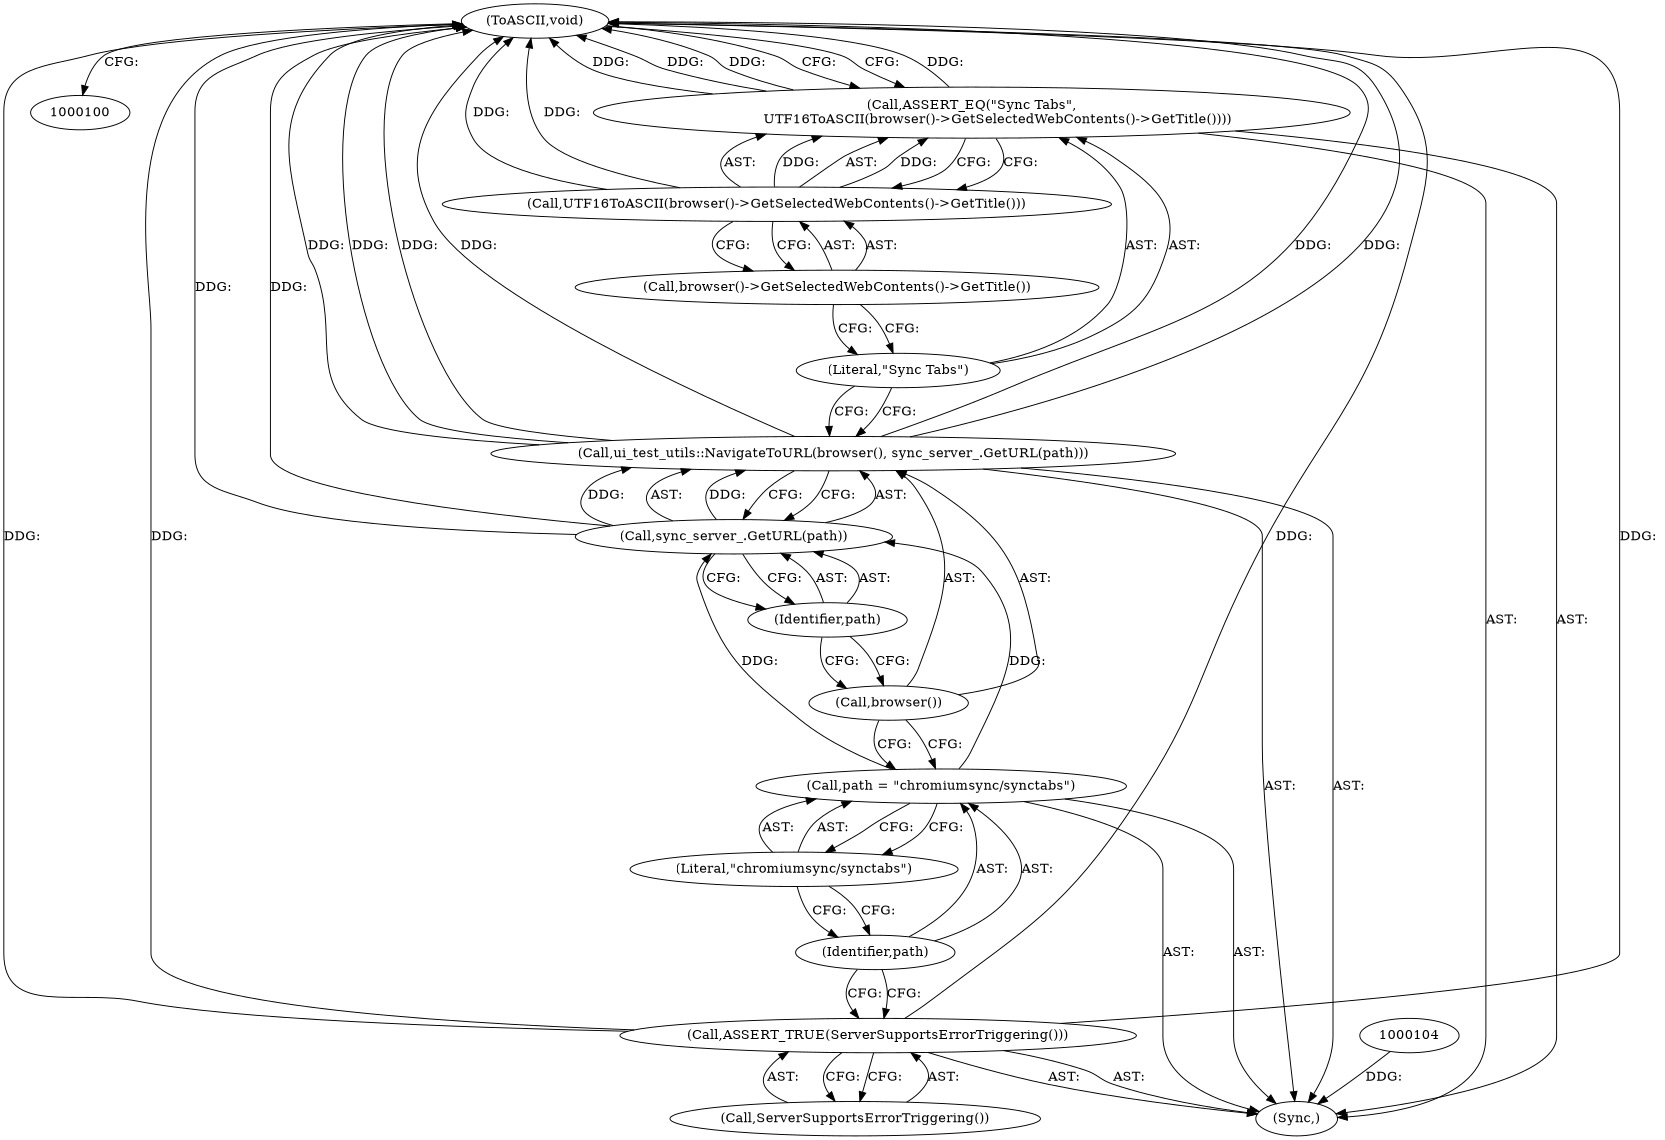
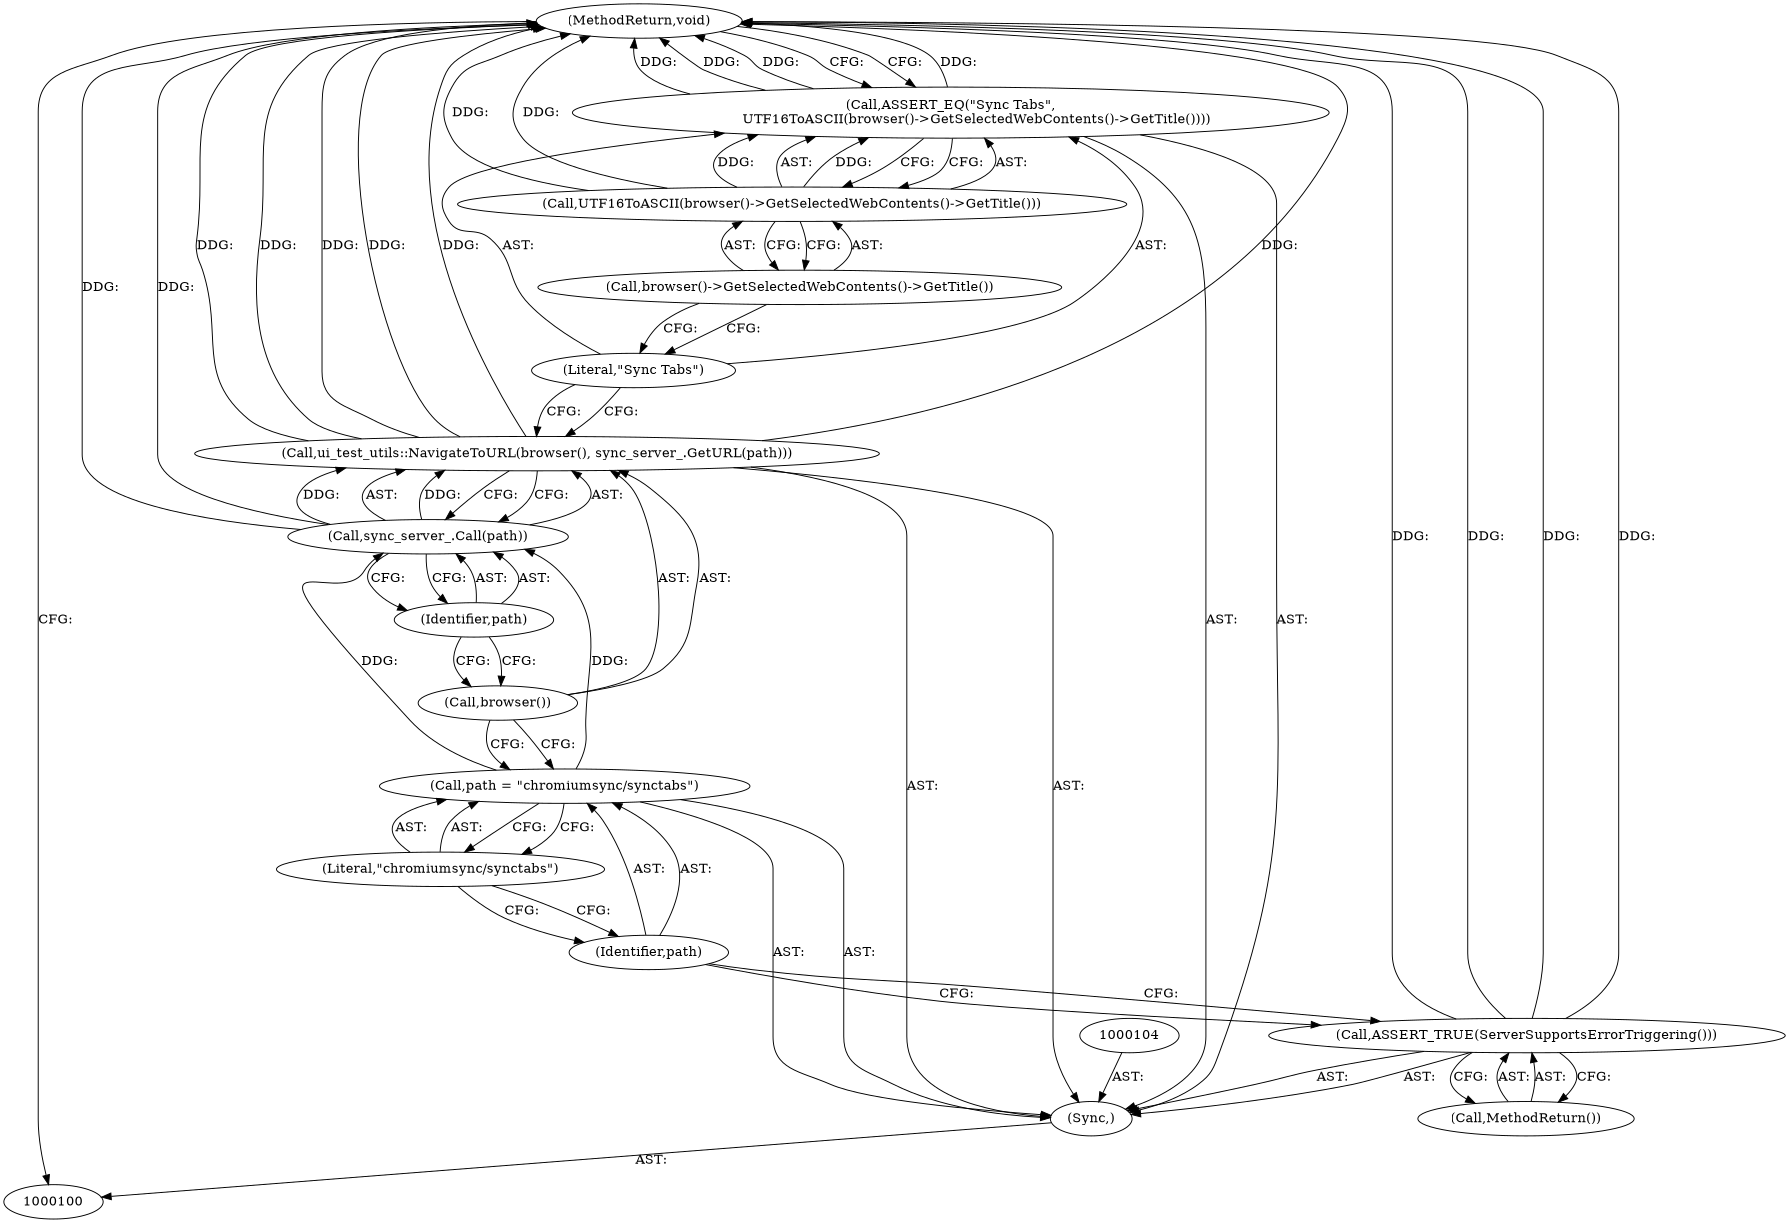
(535, 21) -> (639, 21)
(734, 537) -> (428, 537)
(1386, 1077) -> (1130, 1077)
(855, 1119) -> (1526, 1119)
none -> (581, 1160)
